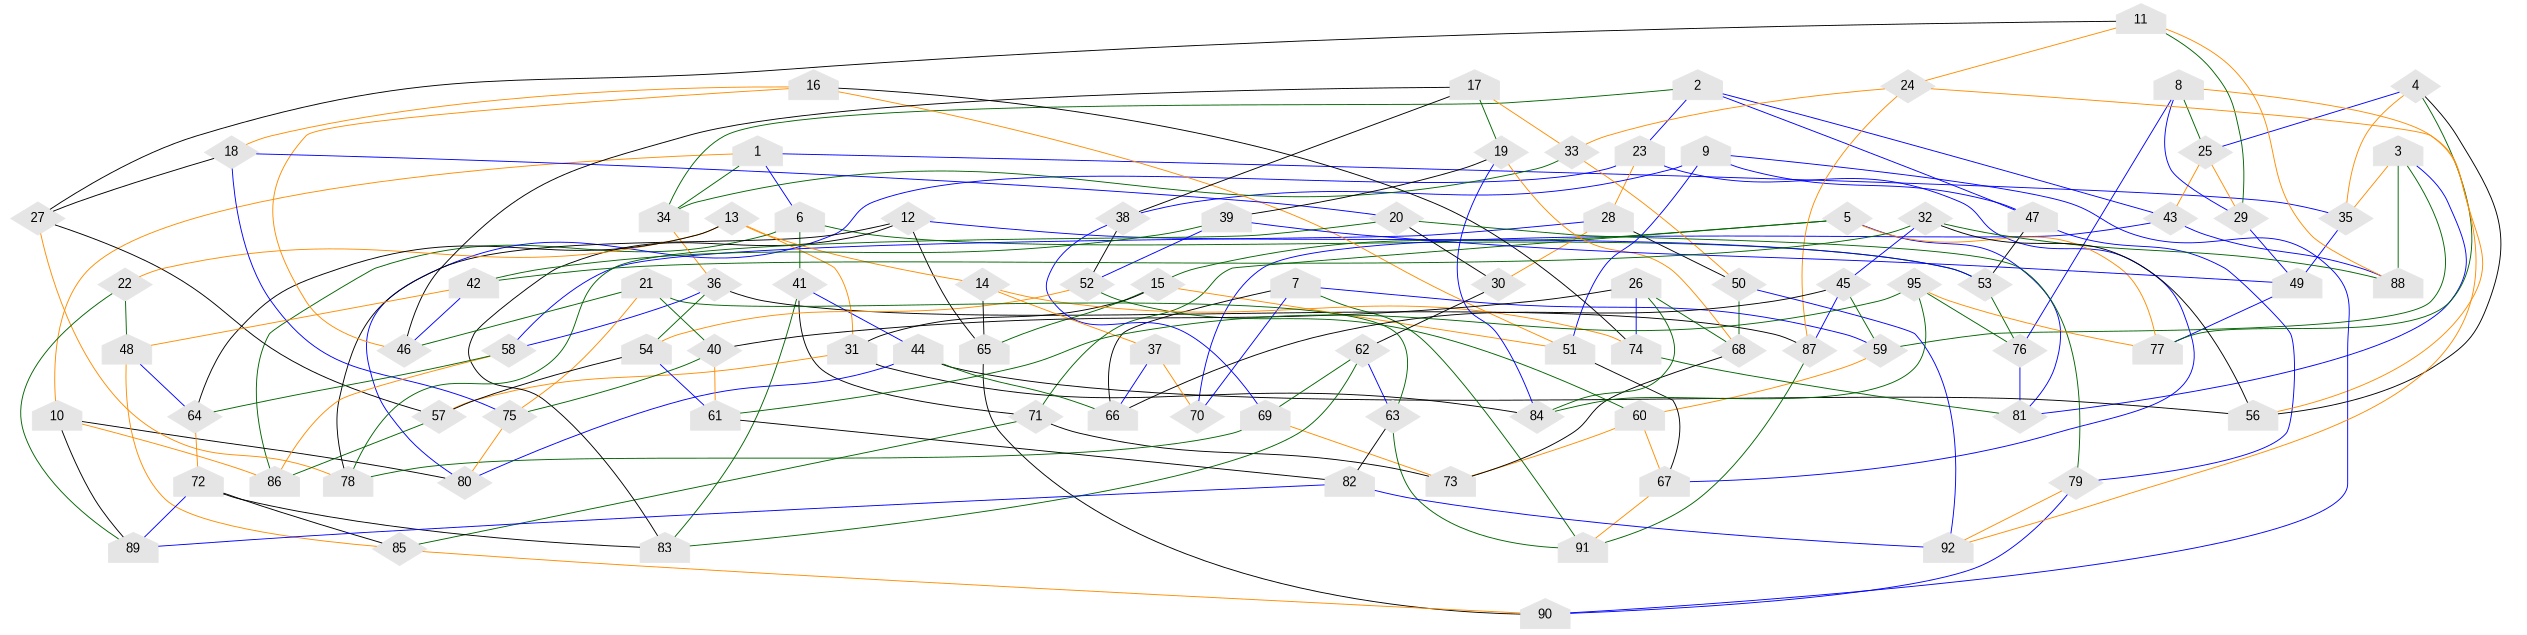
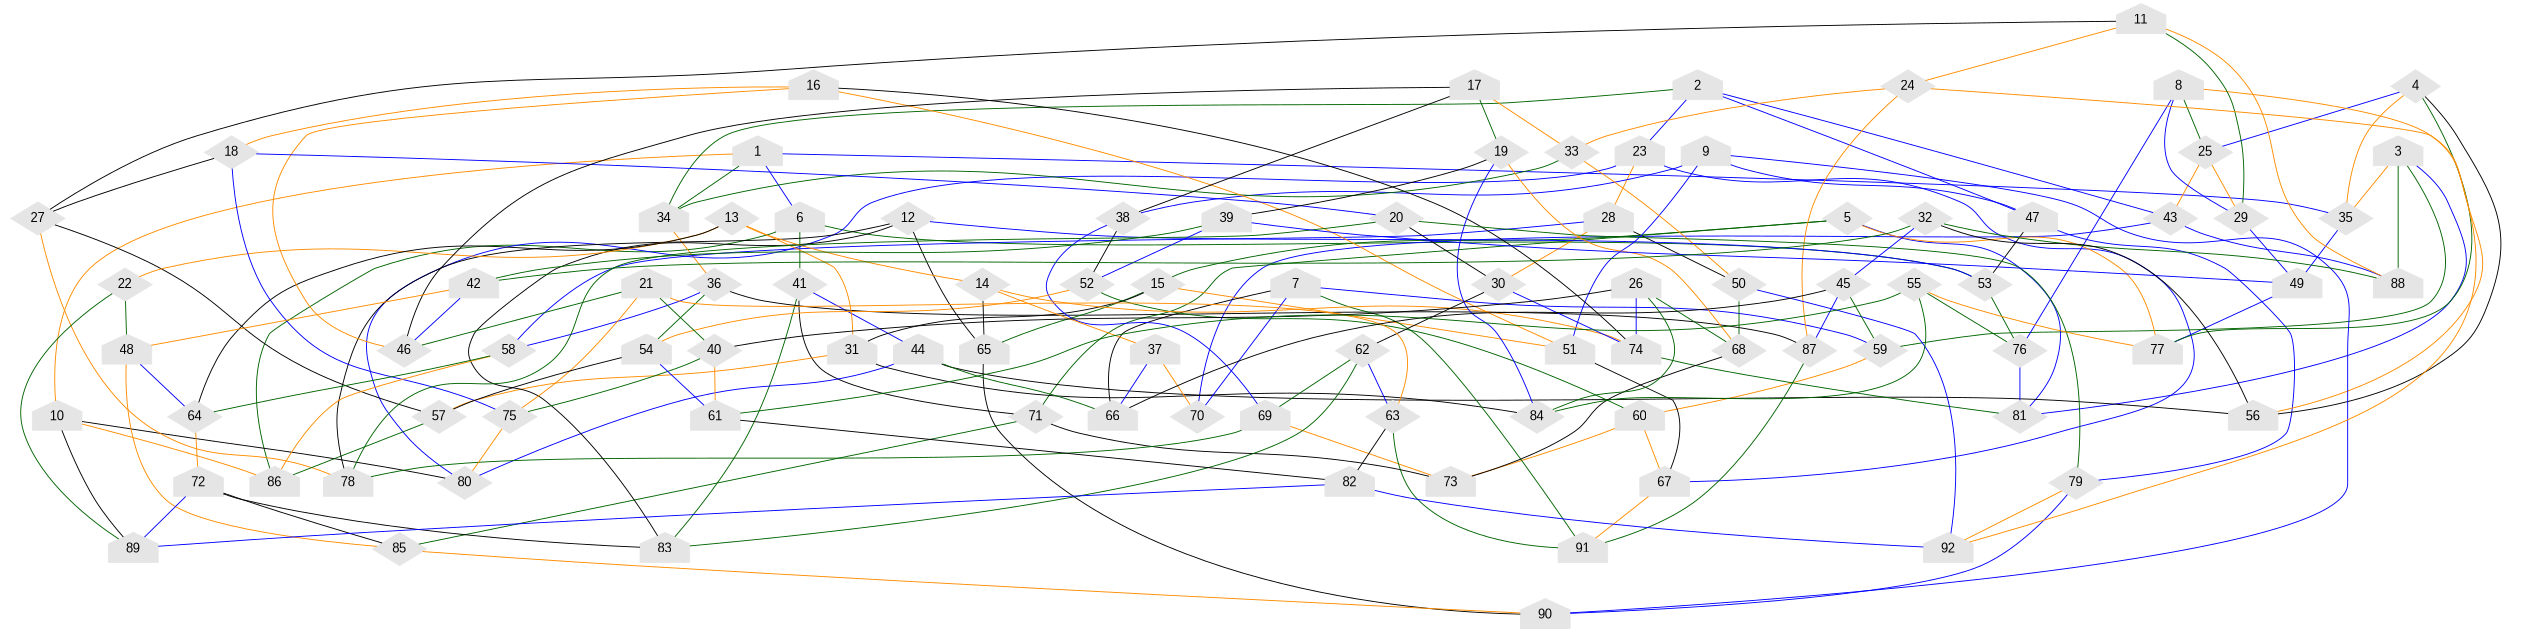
(1914, 285) -> (1914, 285)
(1173, 304) -> (1173, 304)
none -> (1566, 317)
